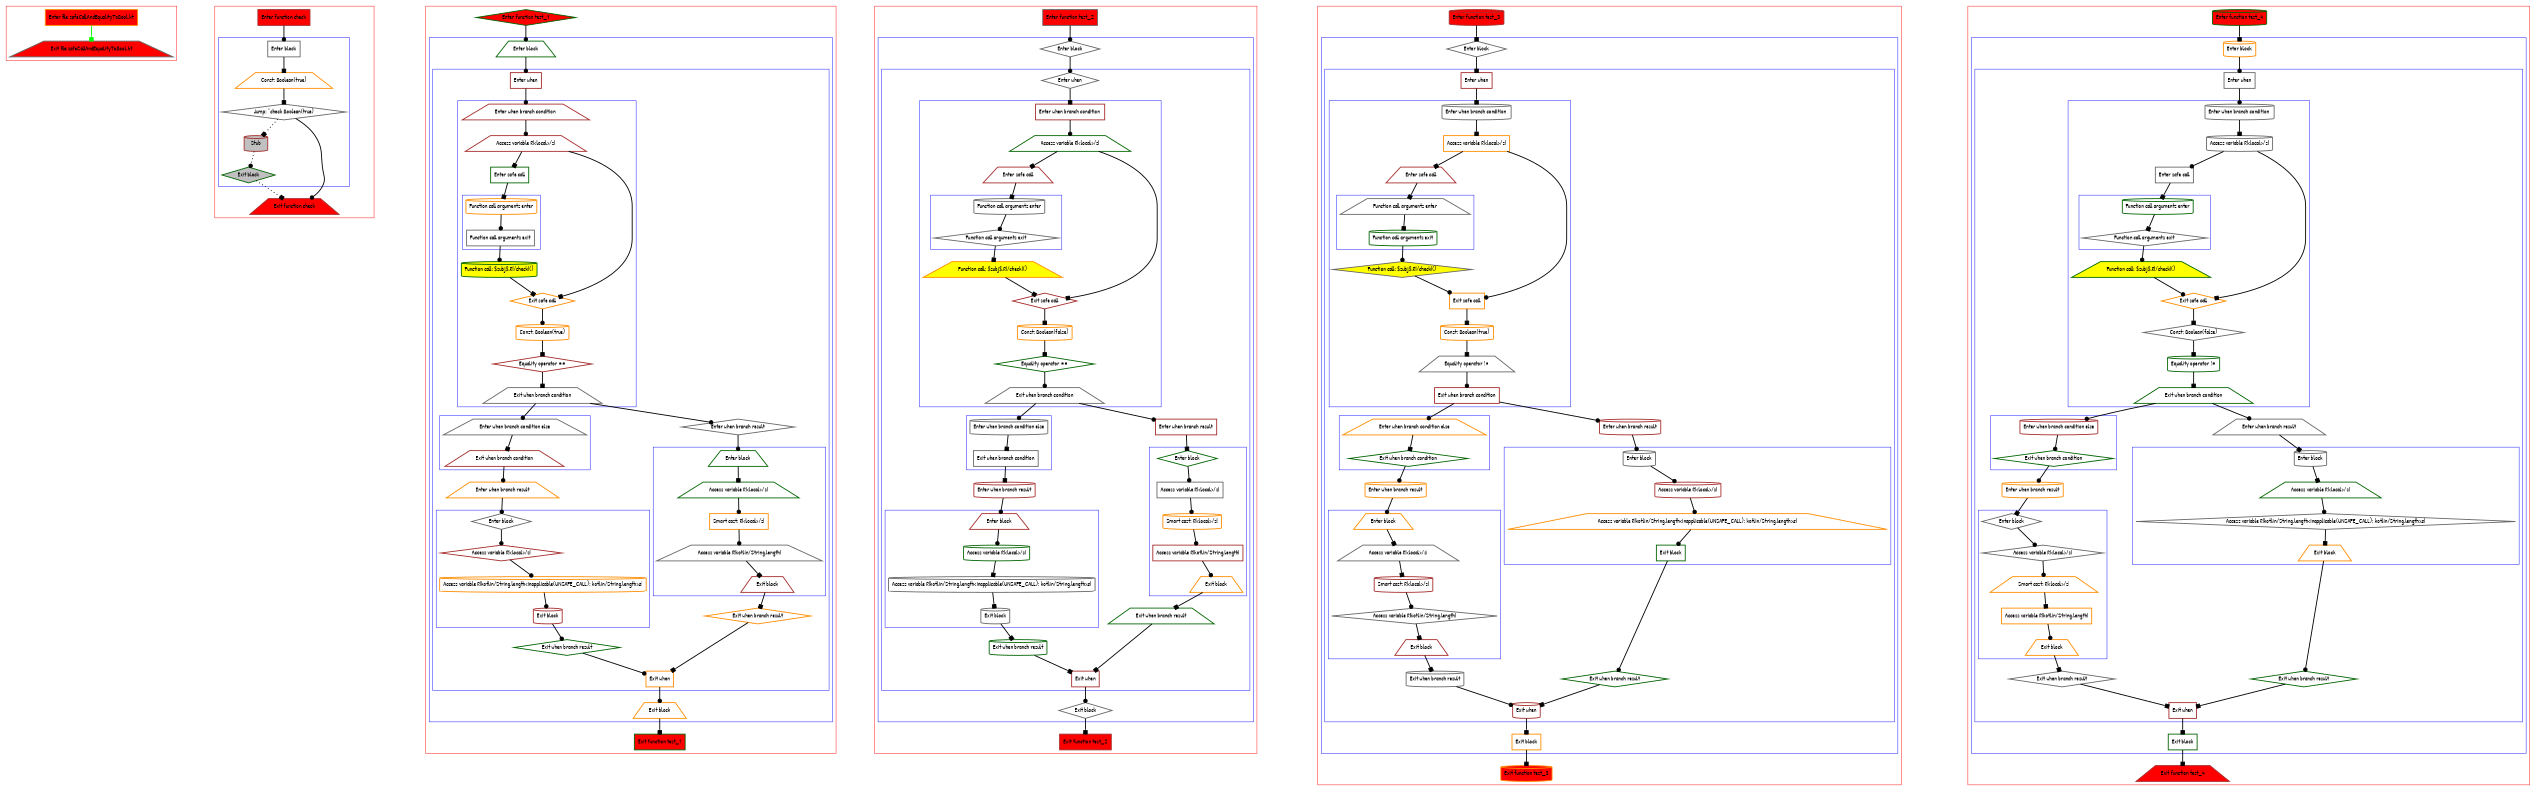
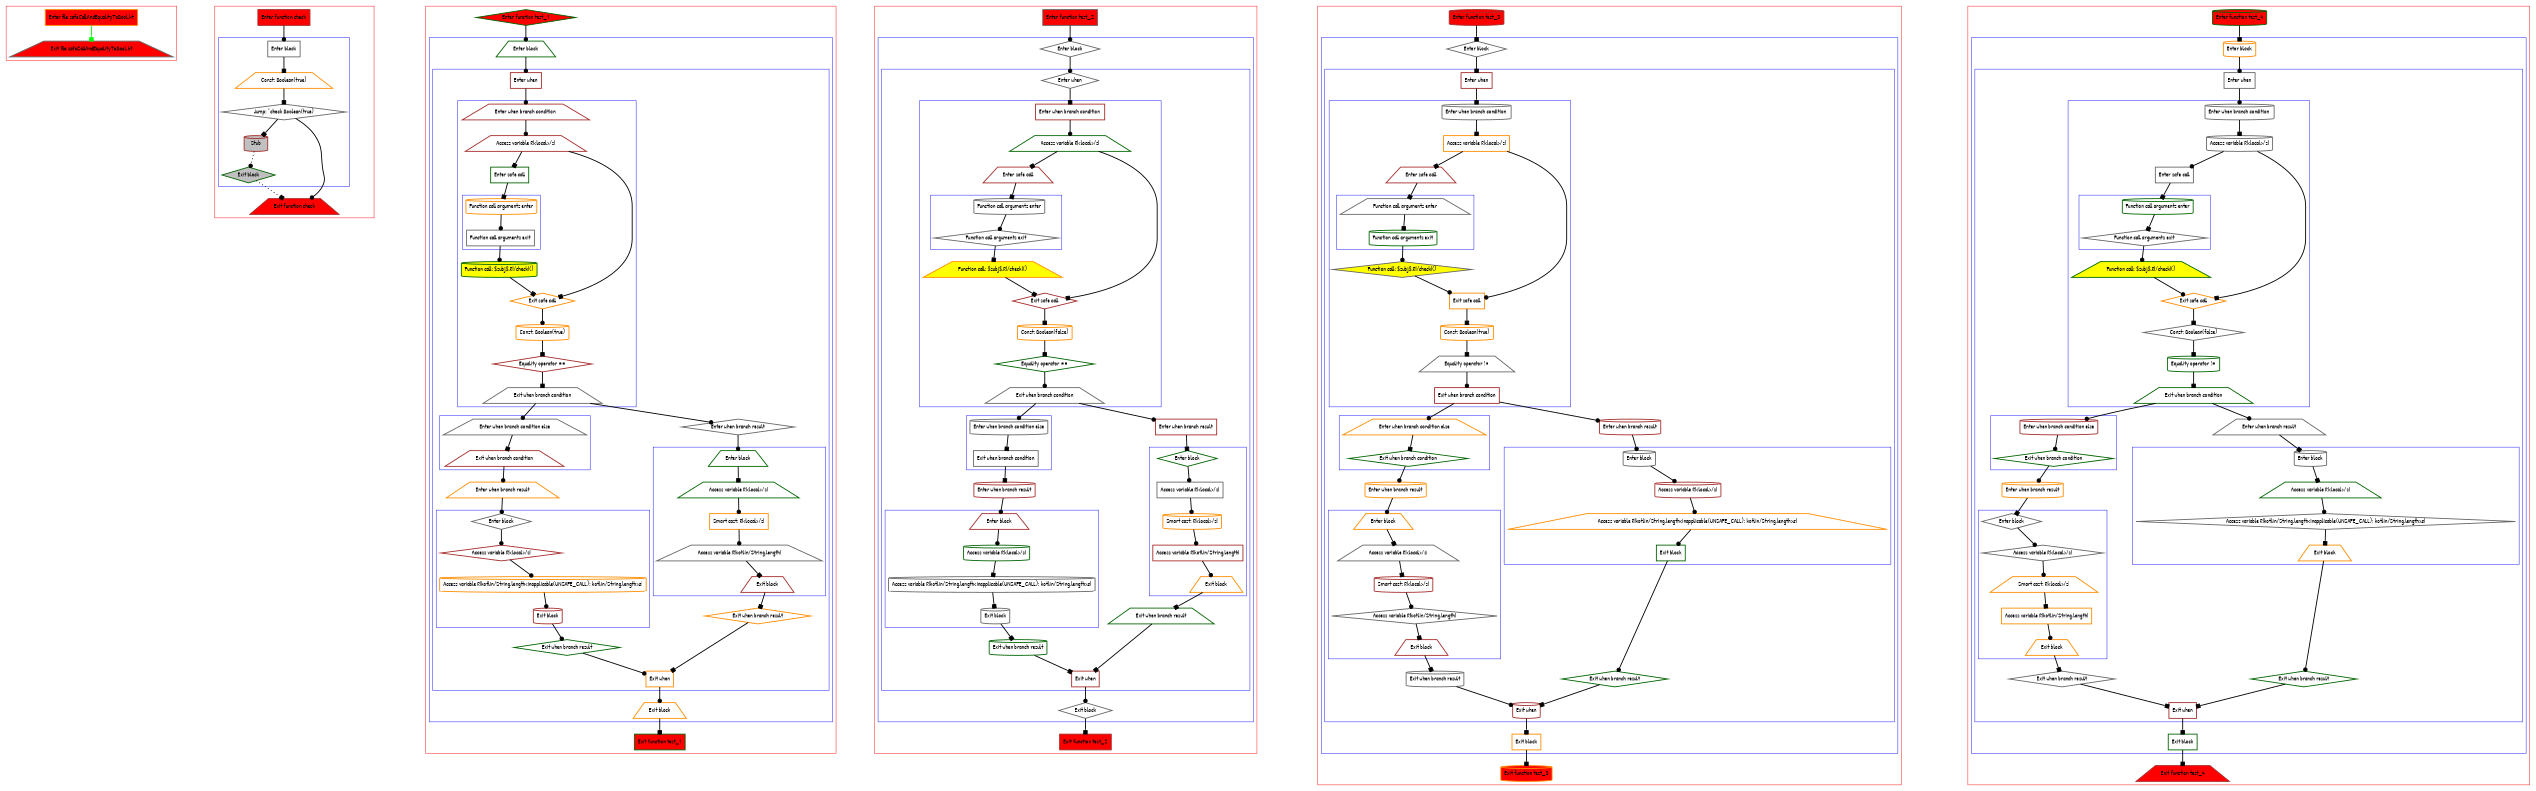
(272, 126) -> (272, 126)
